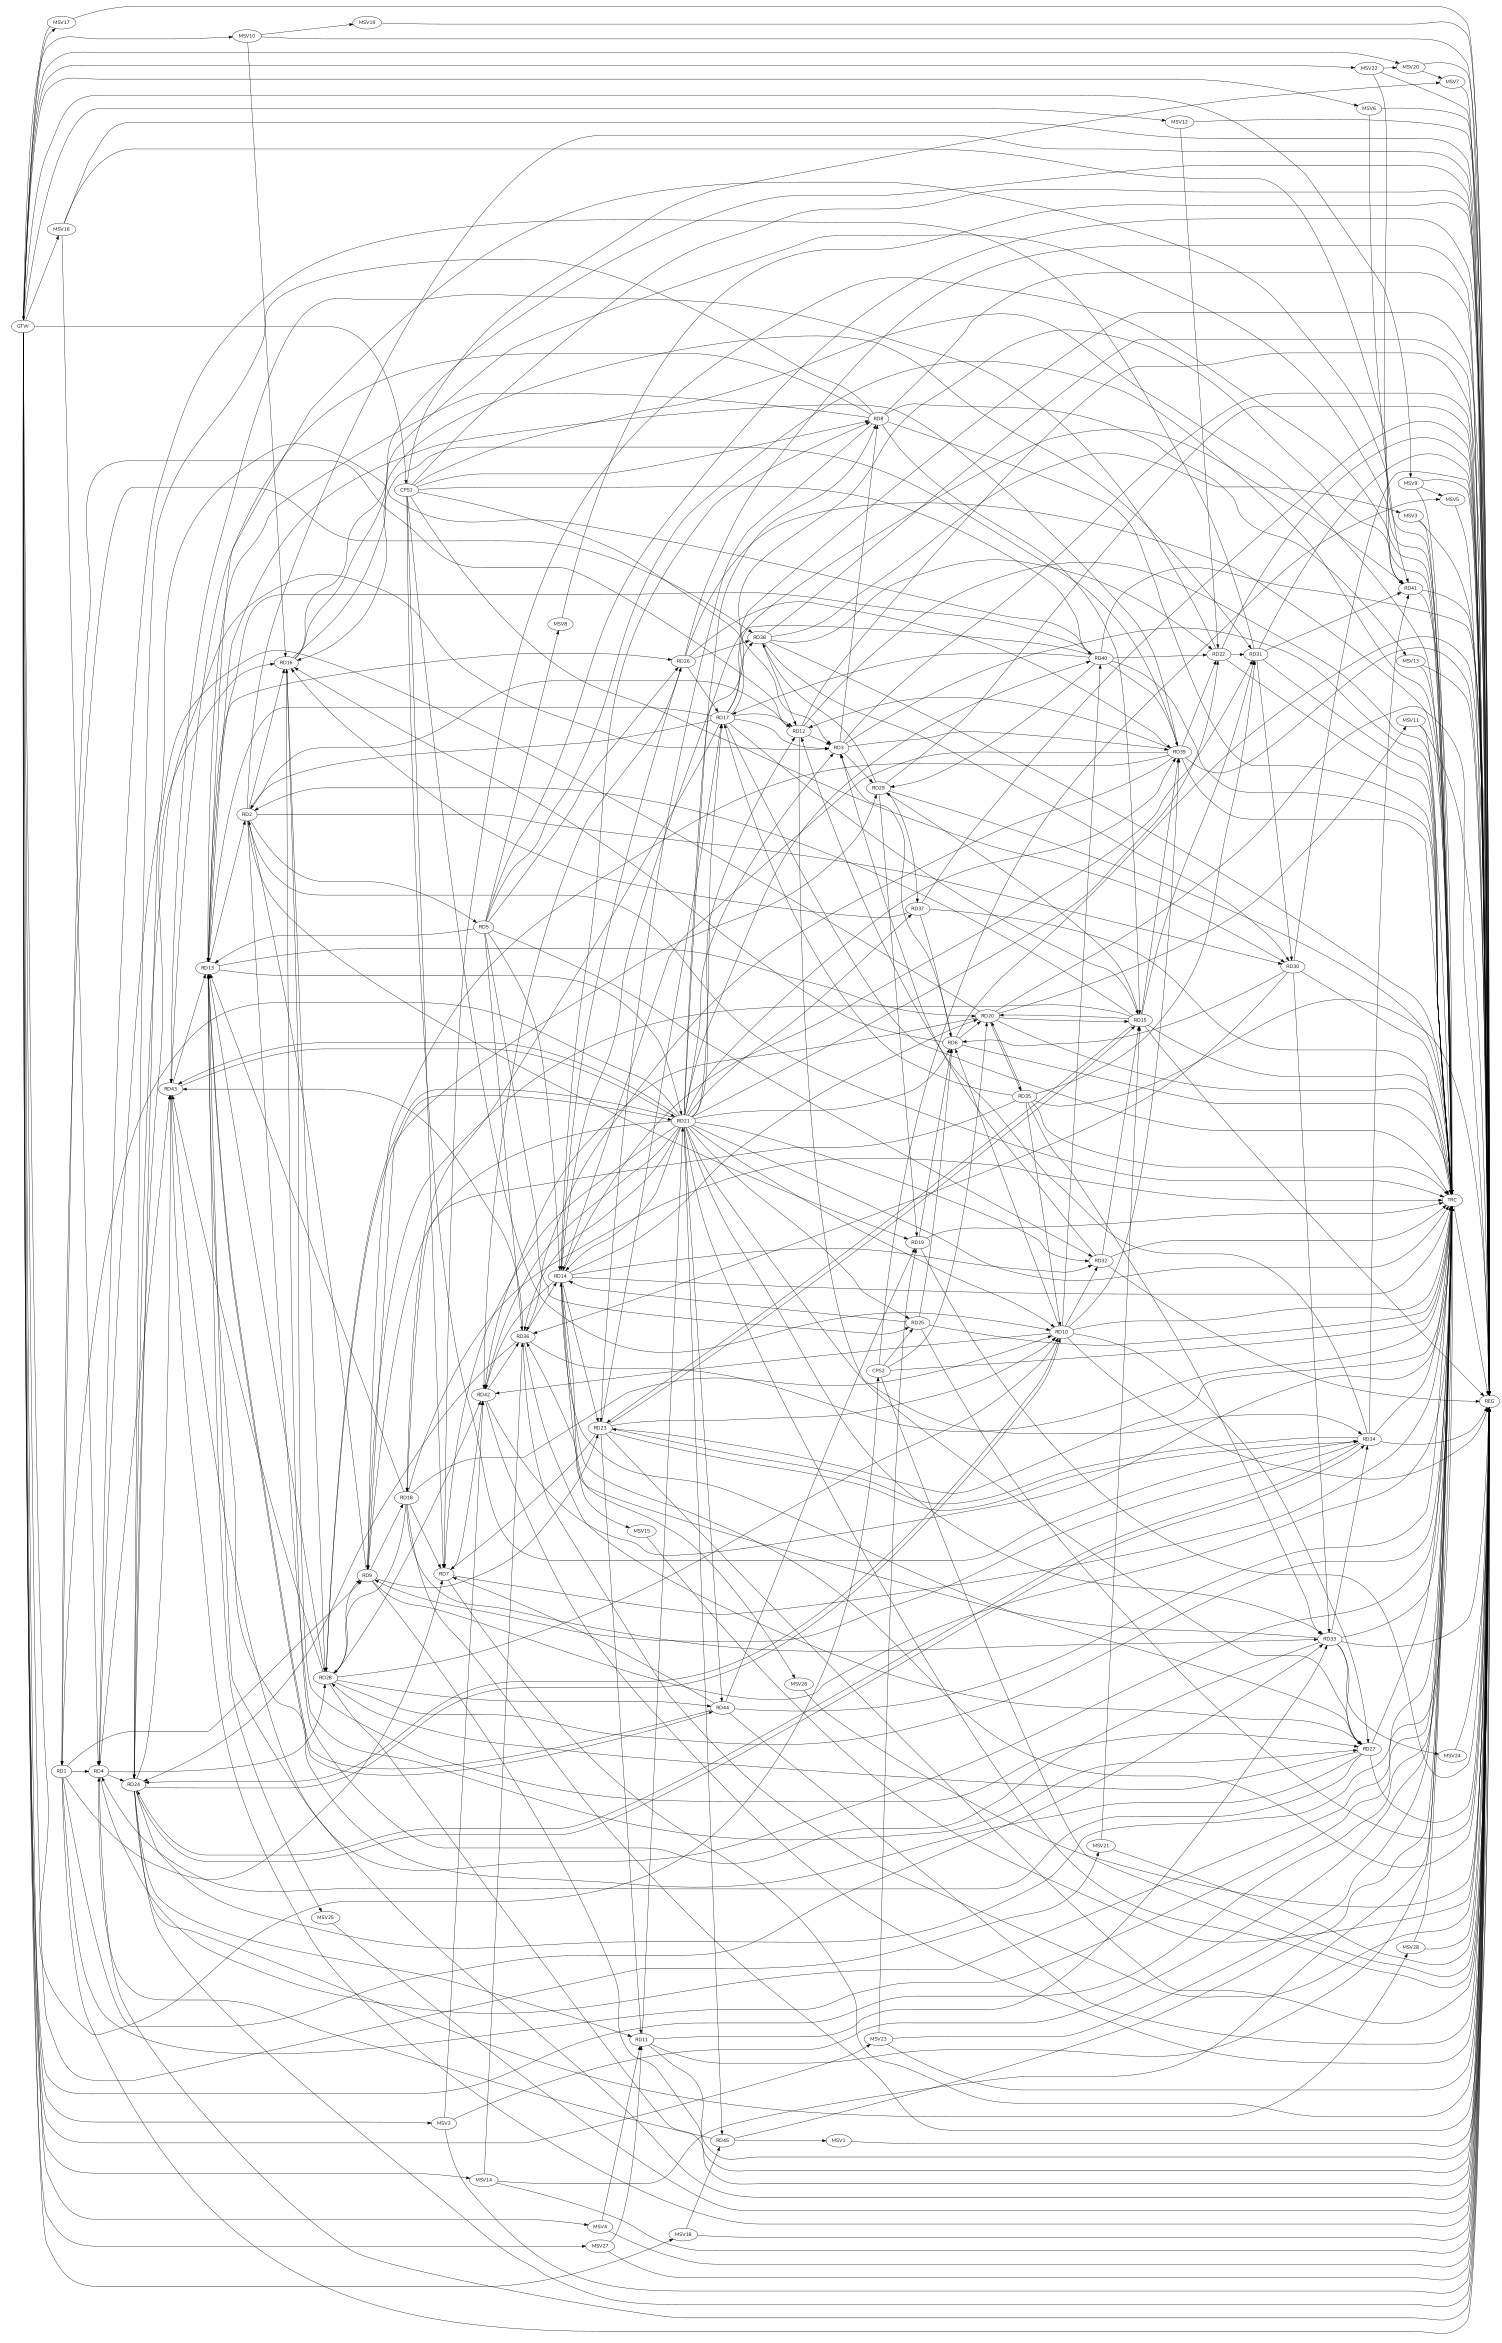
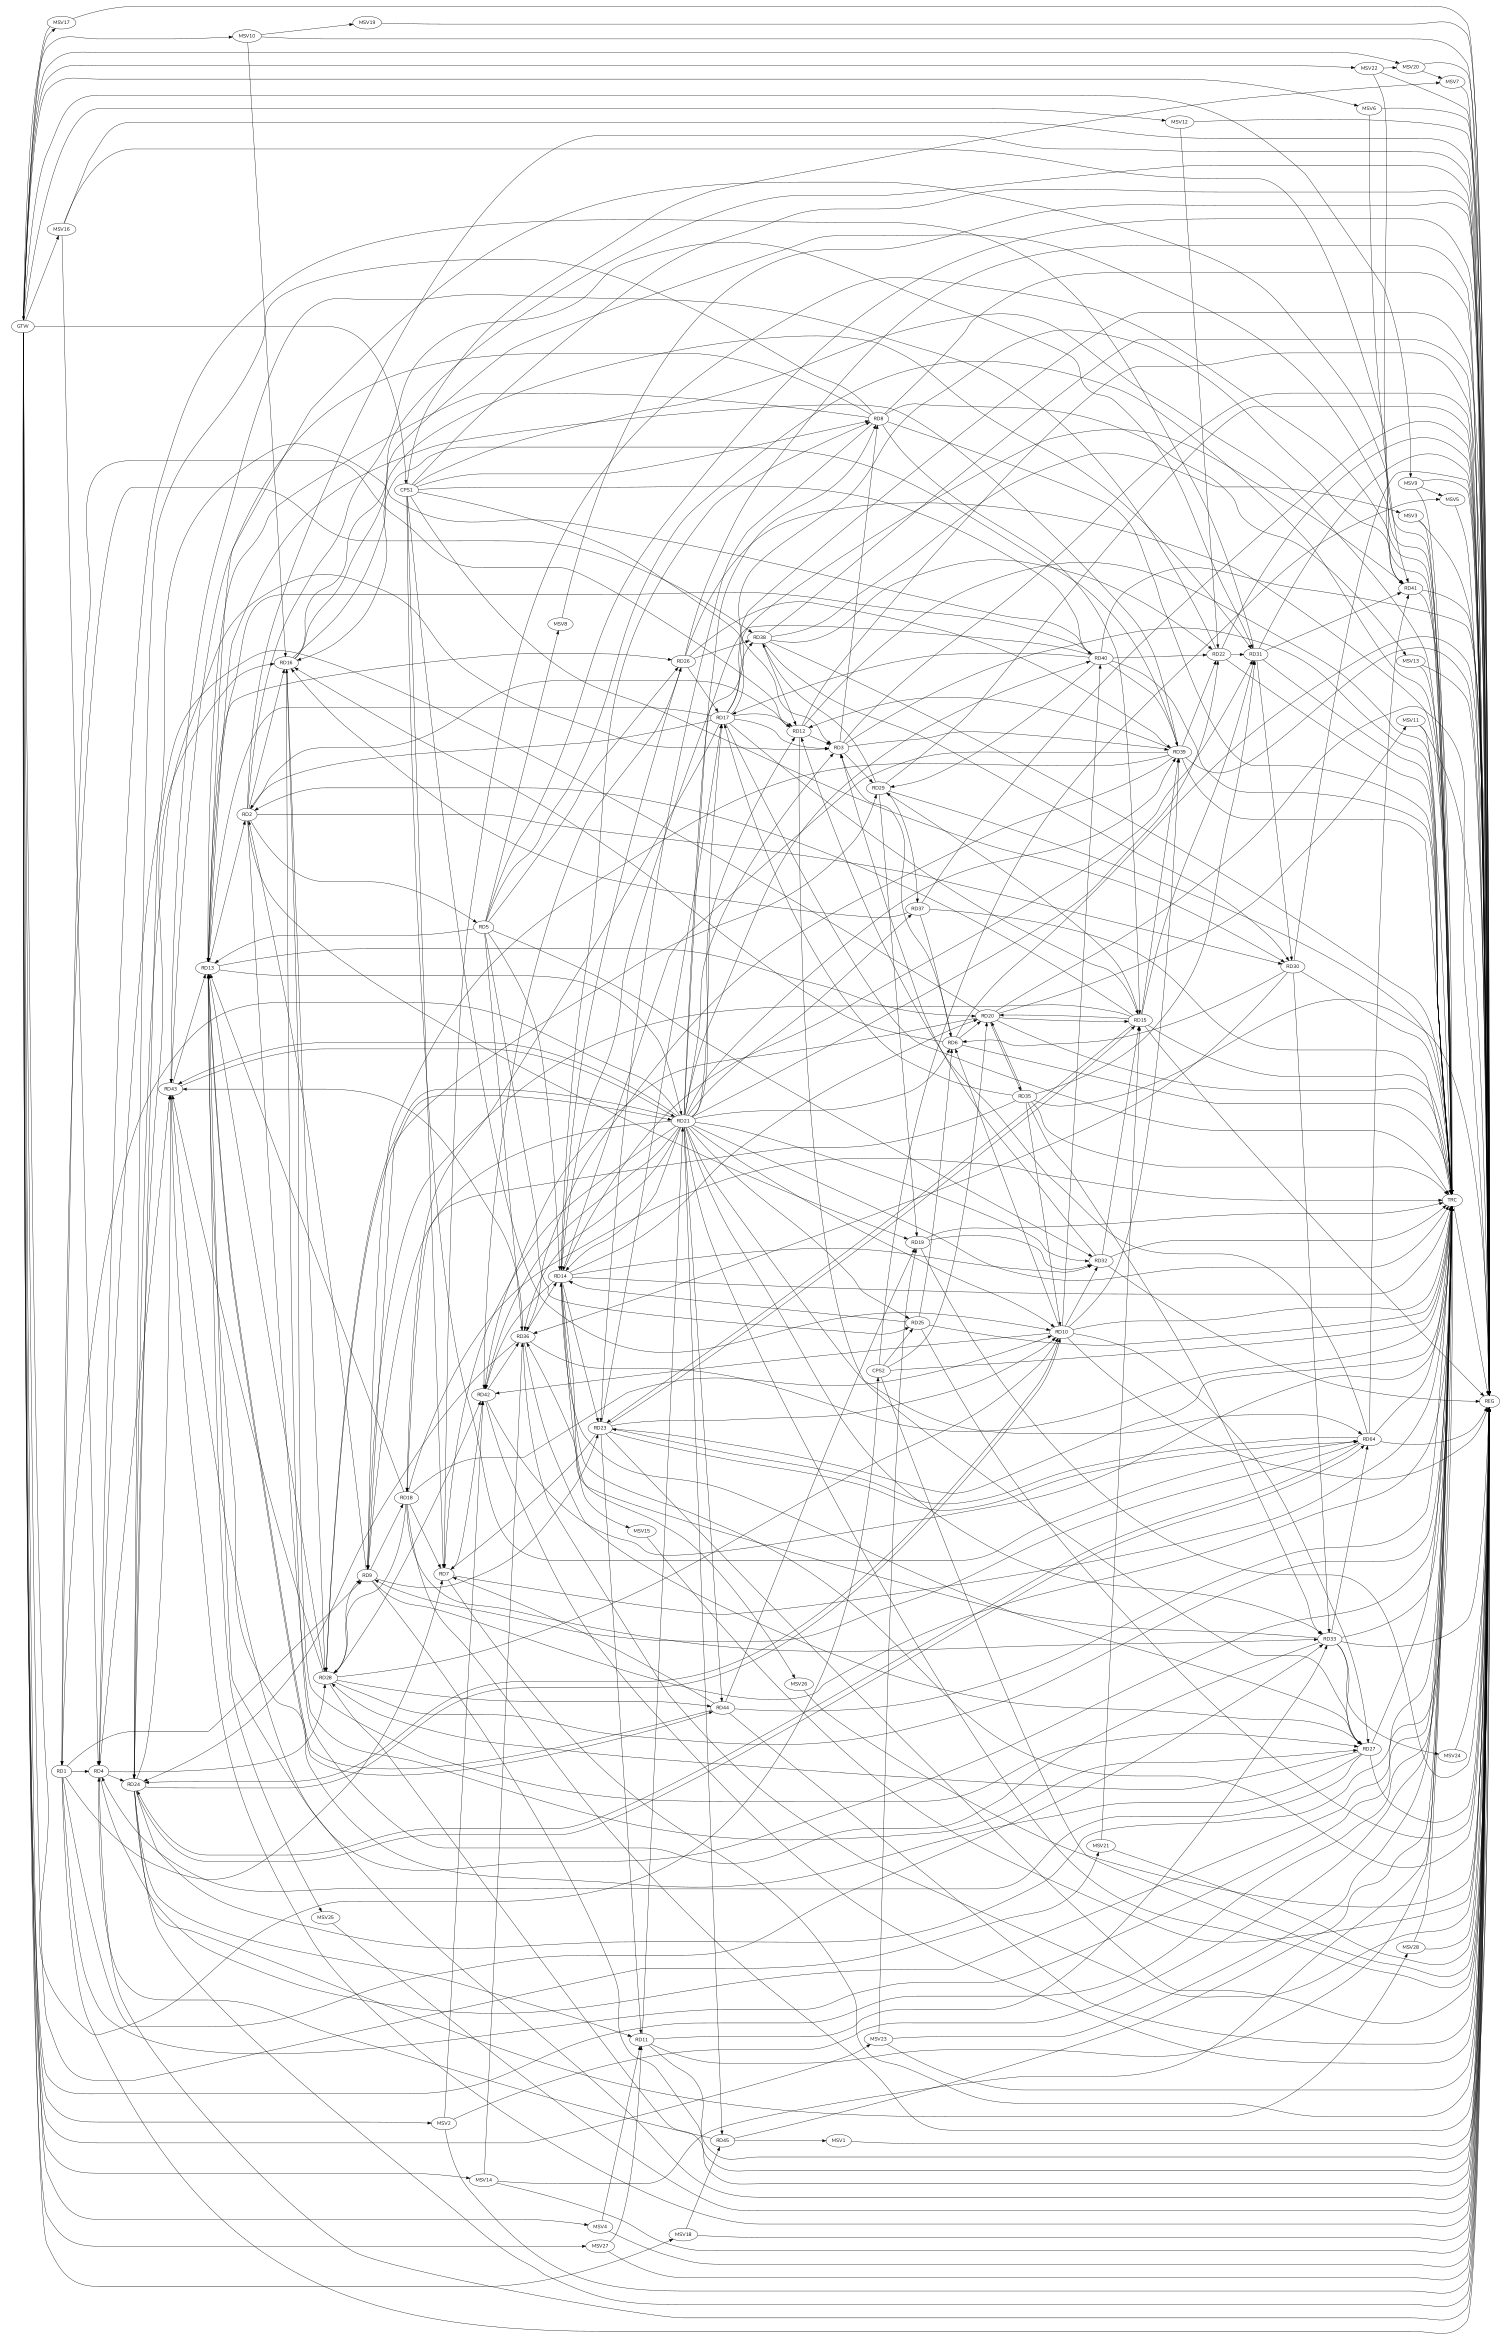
(804, 1063) -> (672, 250)
(935, 1144) -> (1014, 1240)
(1369, 1439) -> (1369, 1439)
